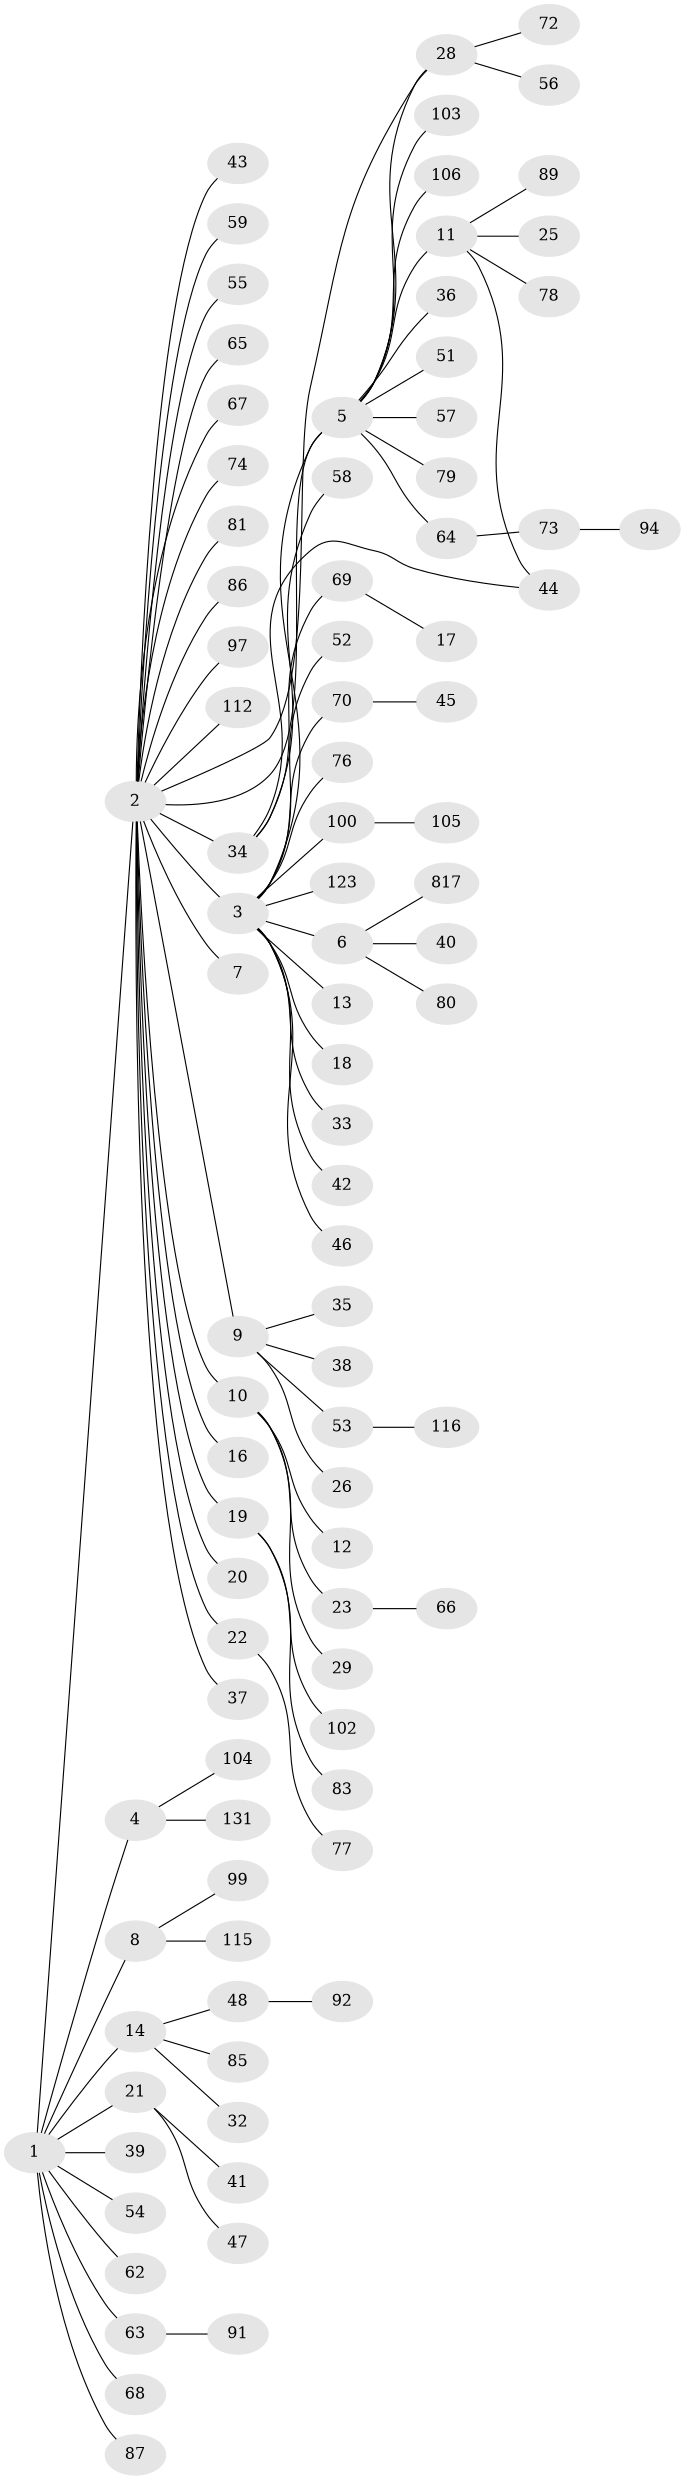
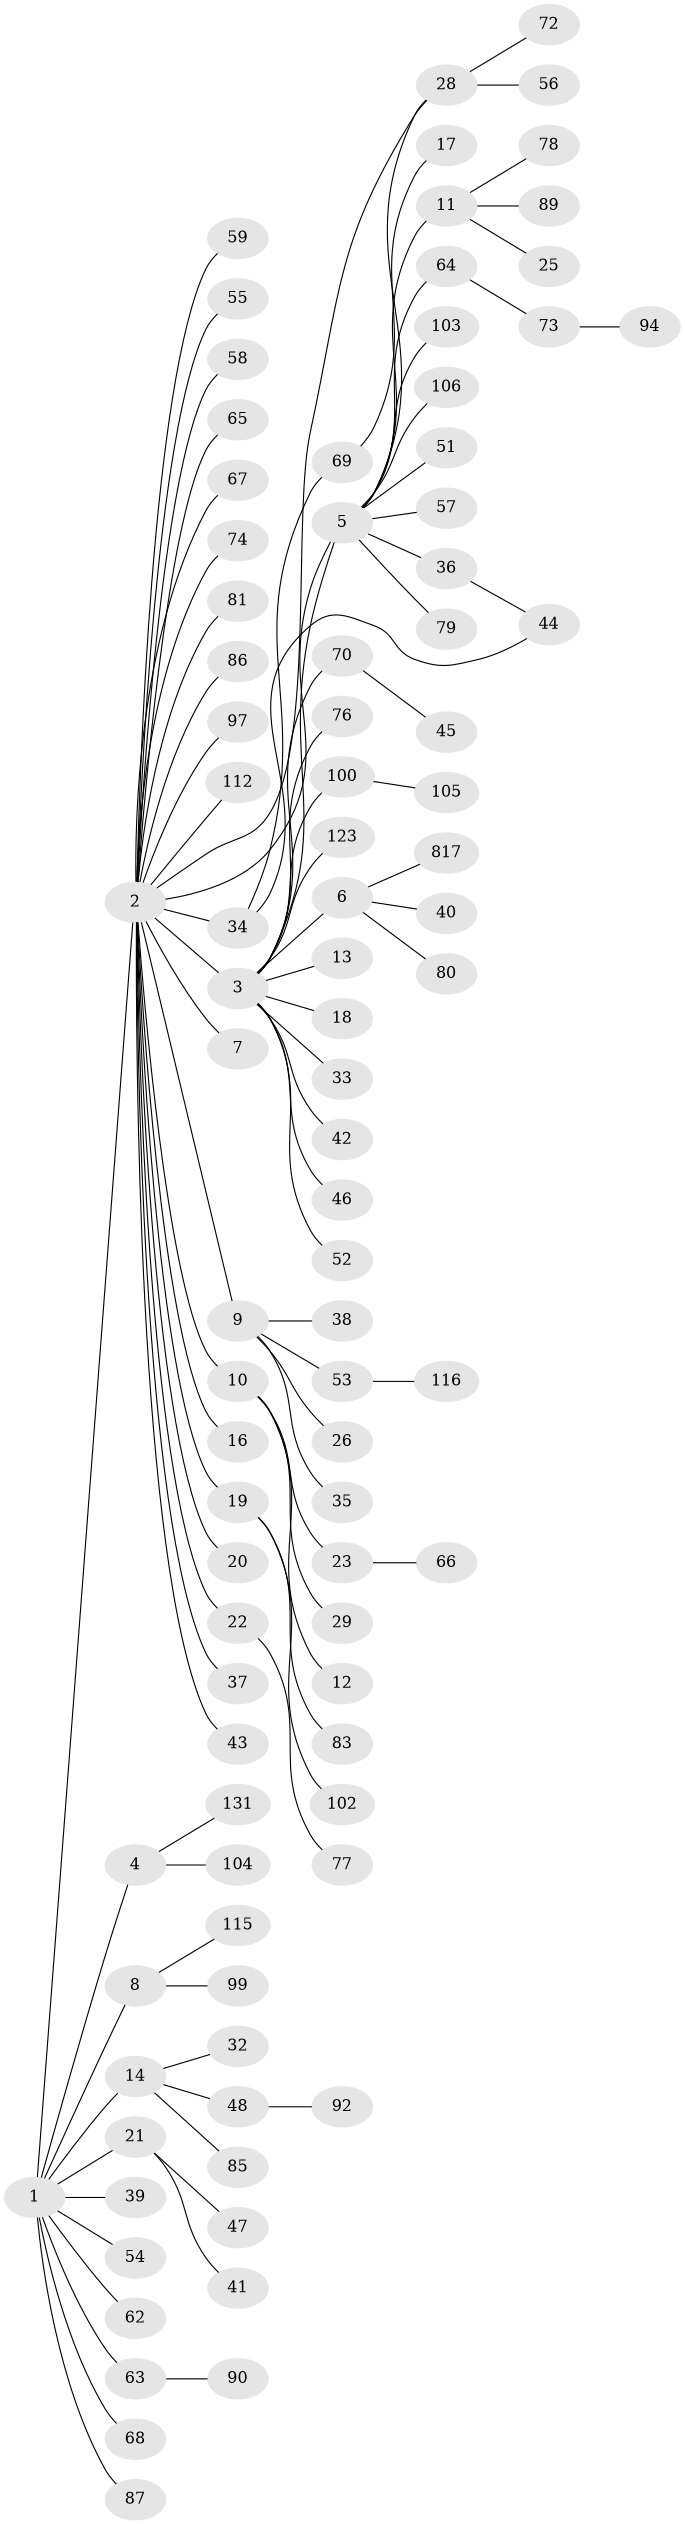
(499, 412) -> (498, 597)
(289, 594) -> (168, 547)
(238, 2334) -> (238, 2379)
